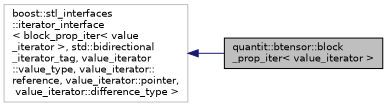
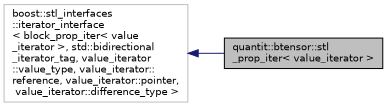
(304, 53) -> (304, 53)
